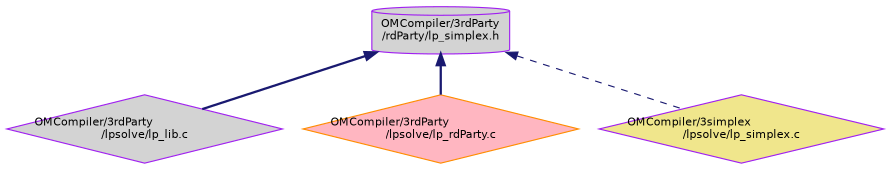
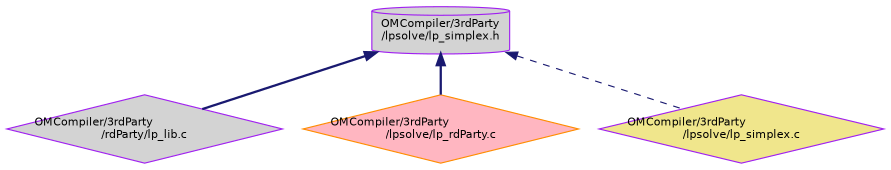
(441, 30) -> (441, 30)
(145, 129) -> (145, 129)
(741, 129) -> (741, 129)
